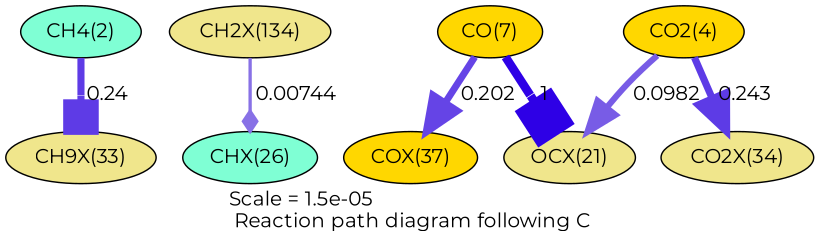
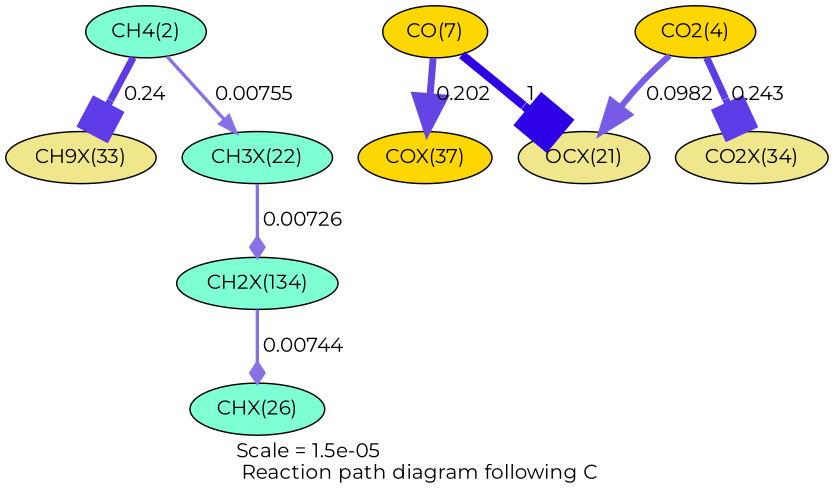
(250, 32) -> (257, 283)
(703, 78) -> (716, 78)
none -> (257, 158)
